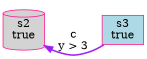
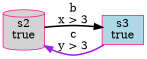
none -> (69, 26)
